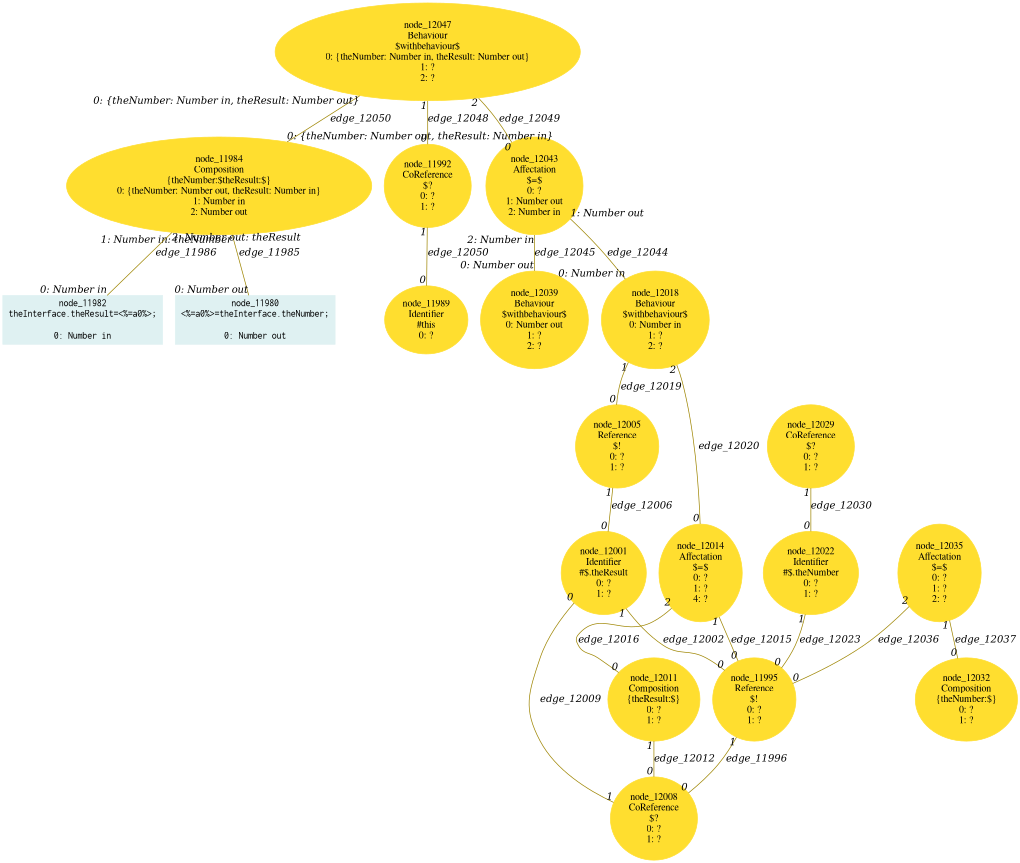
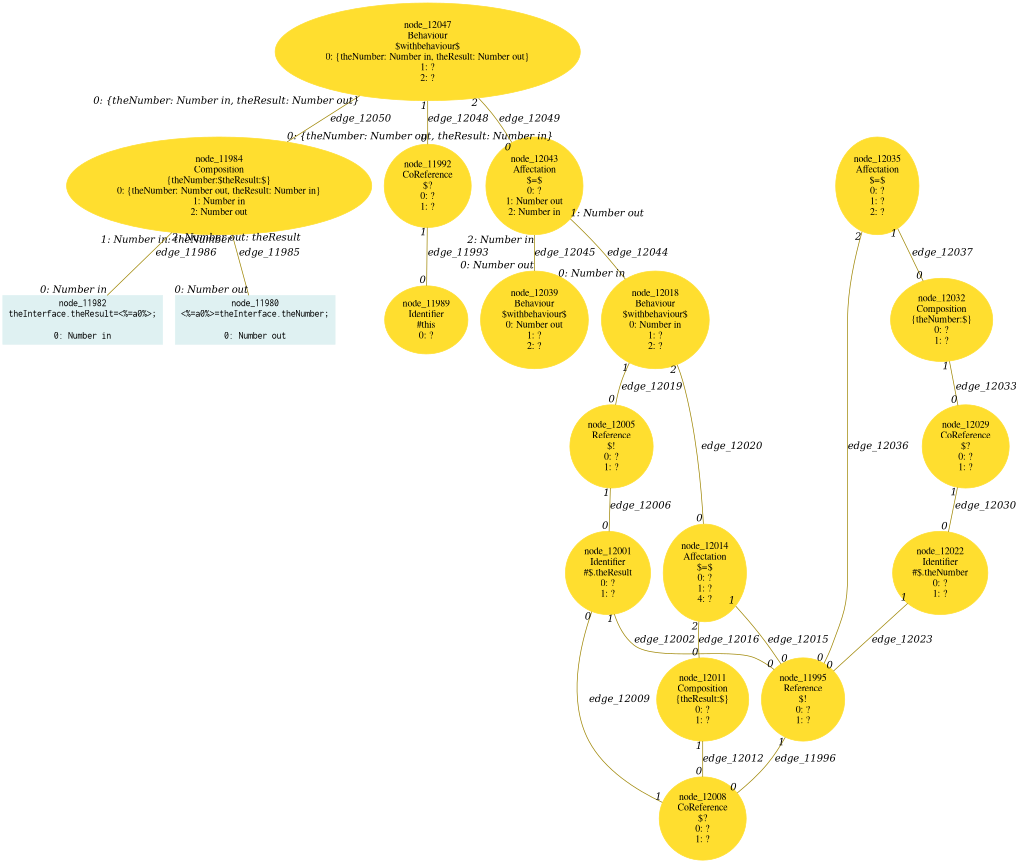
(458, 253) -> (458, 253)
none -> (954, 383)
